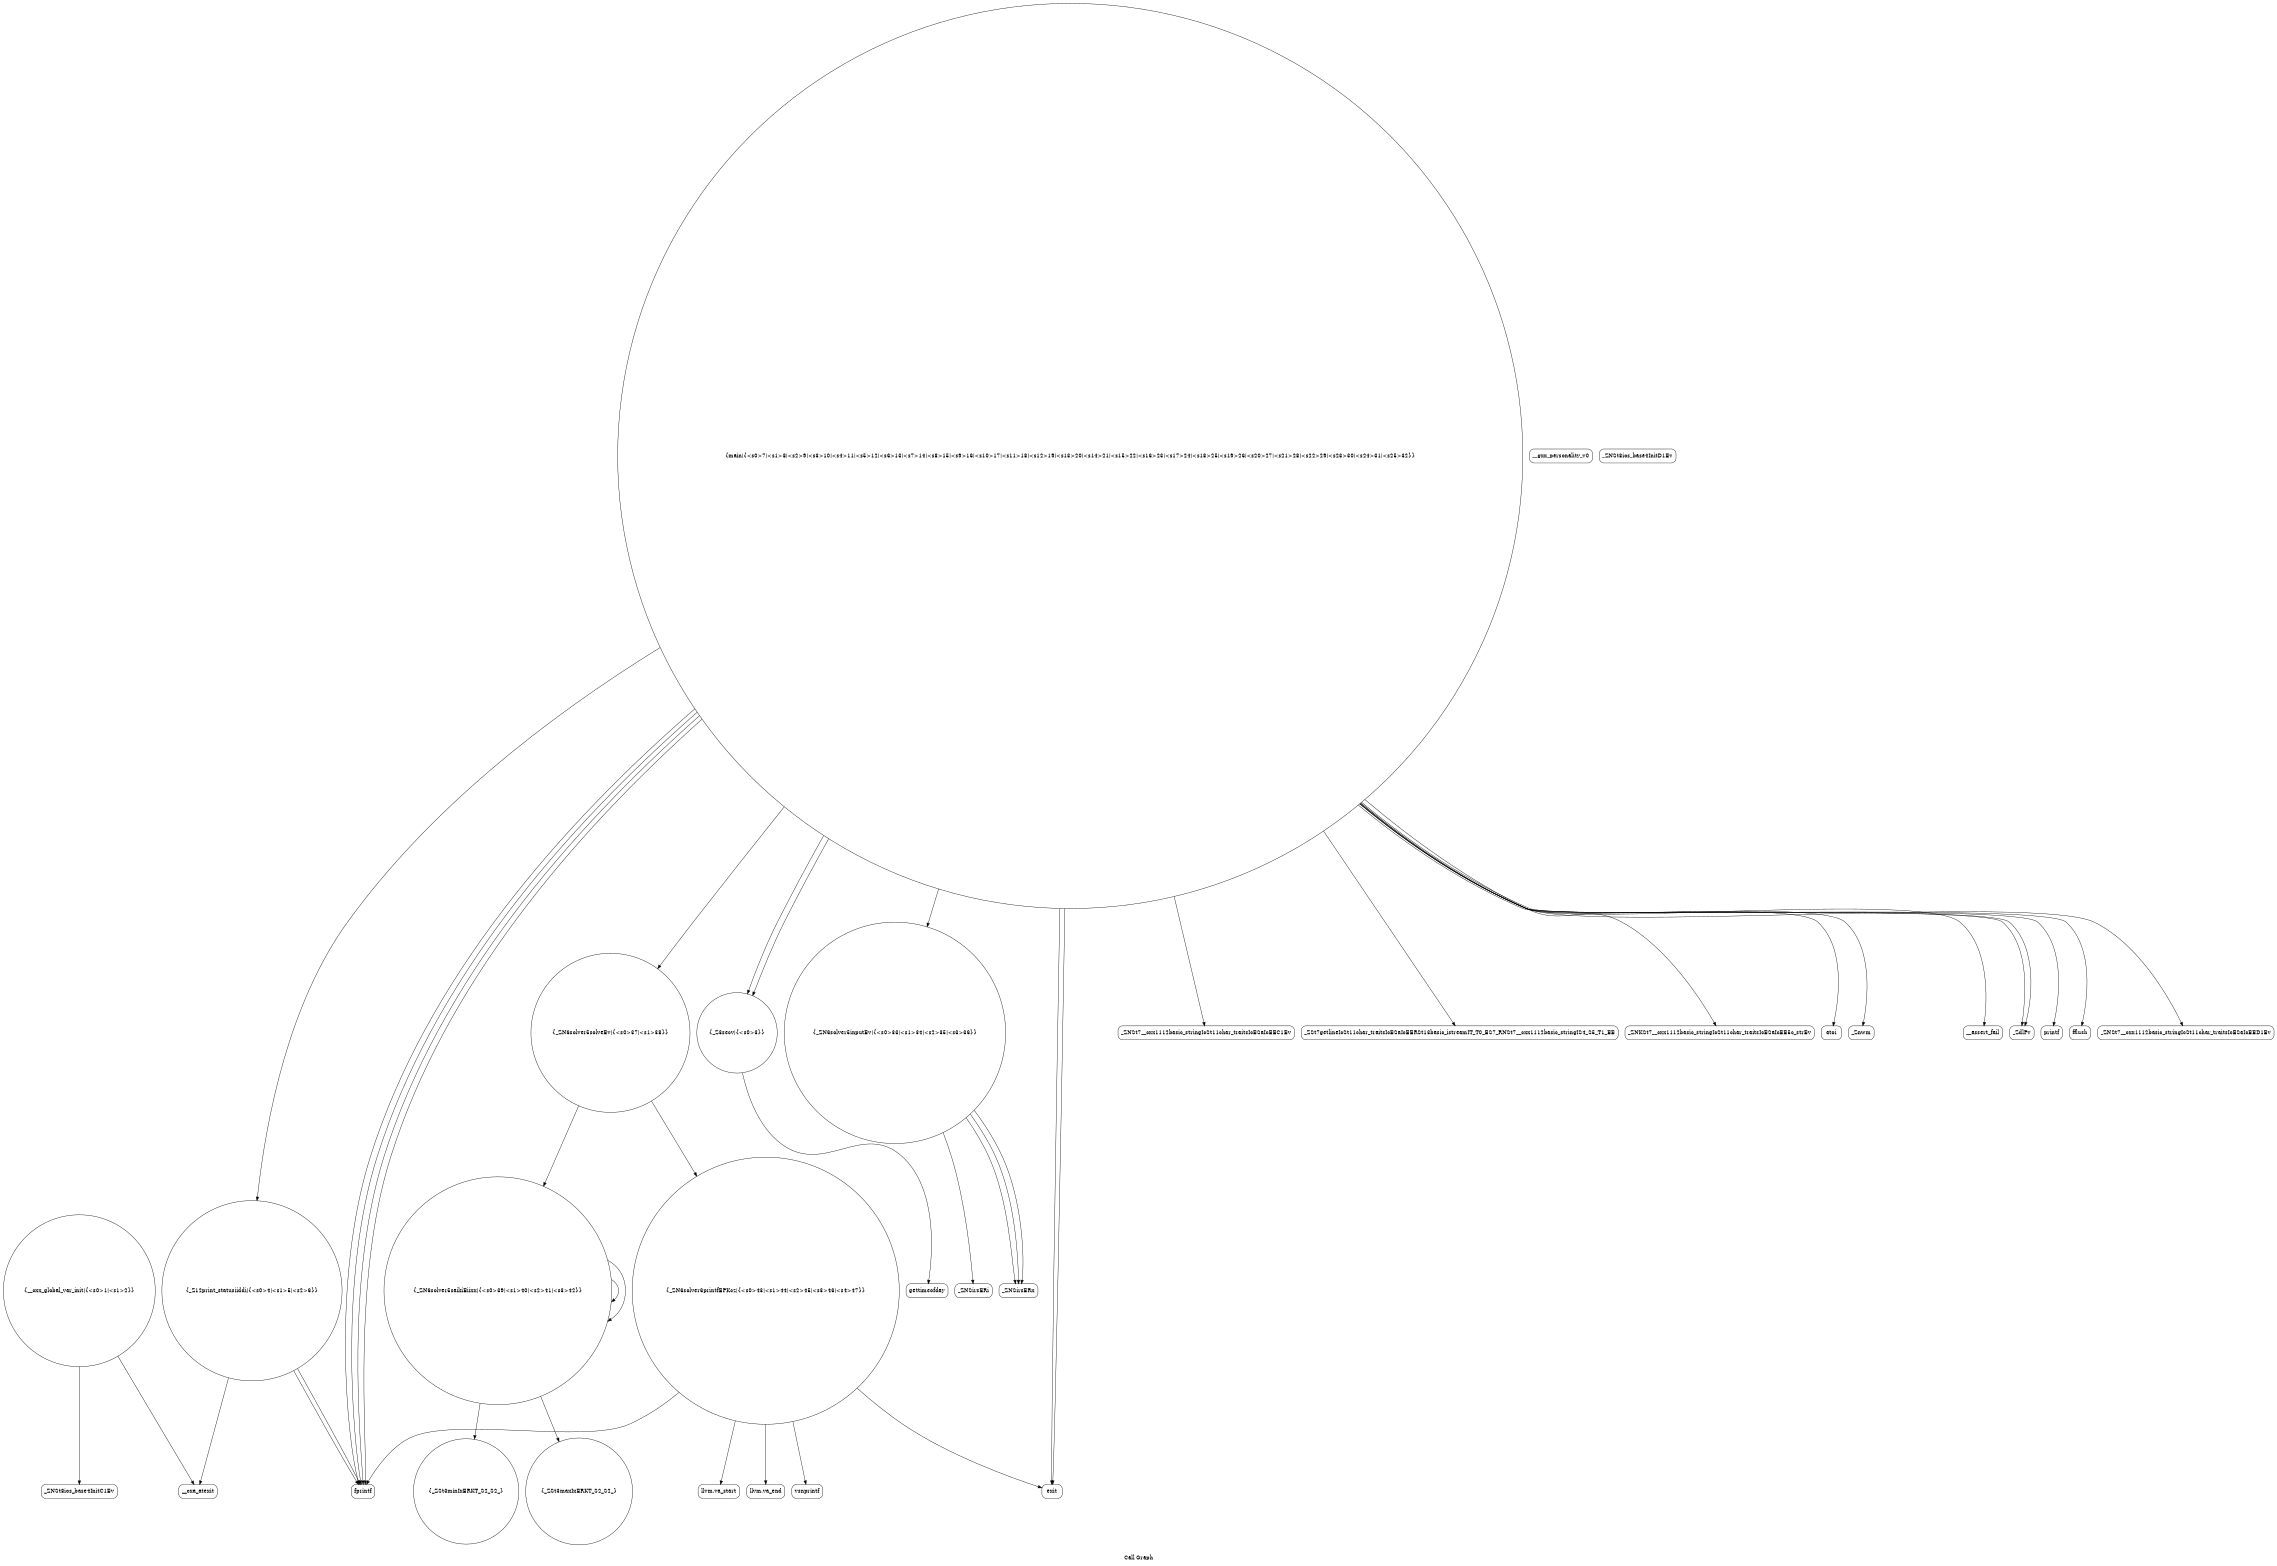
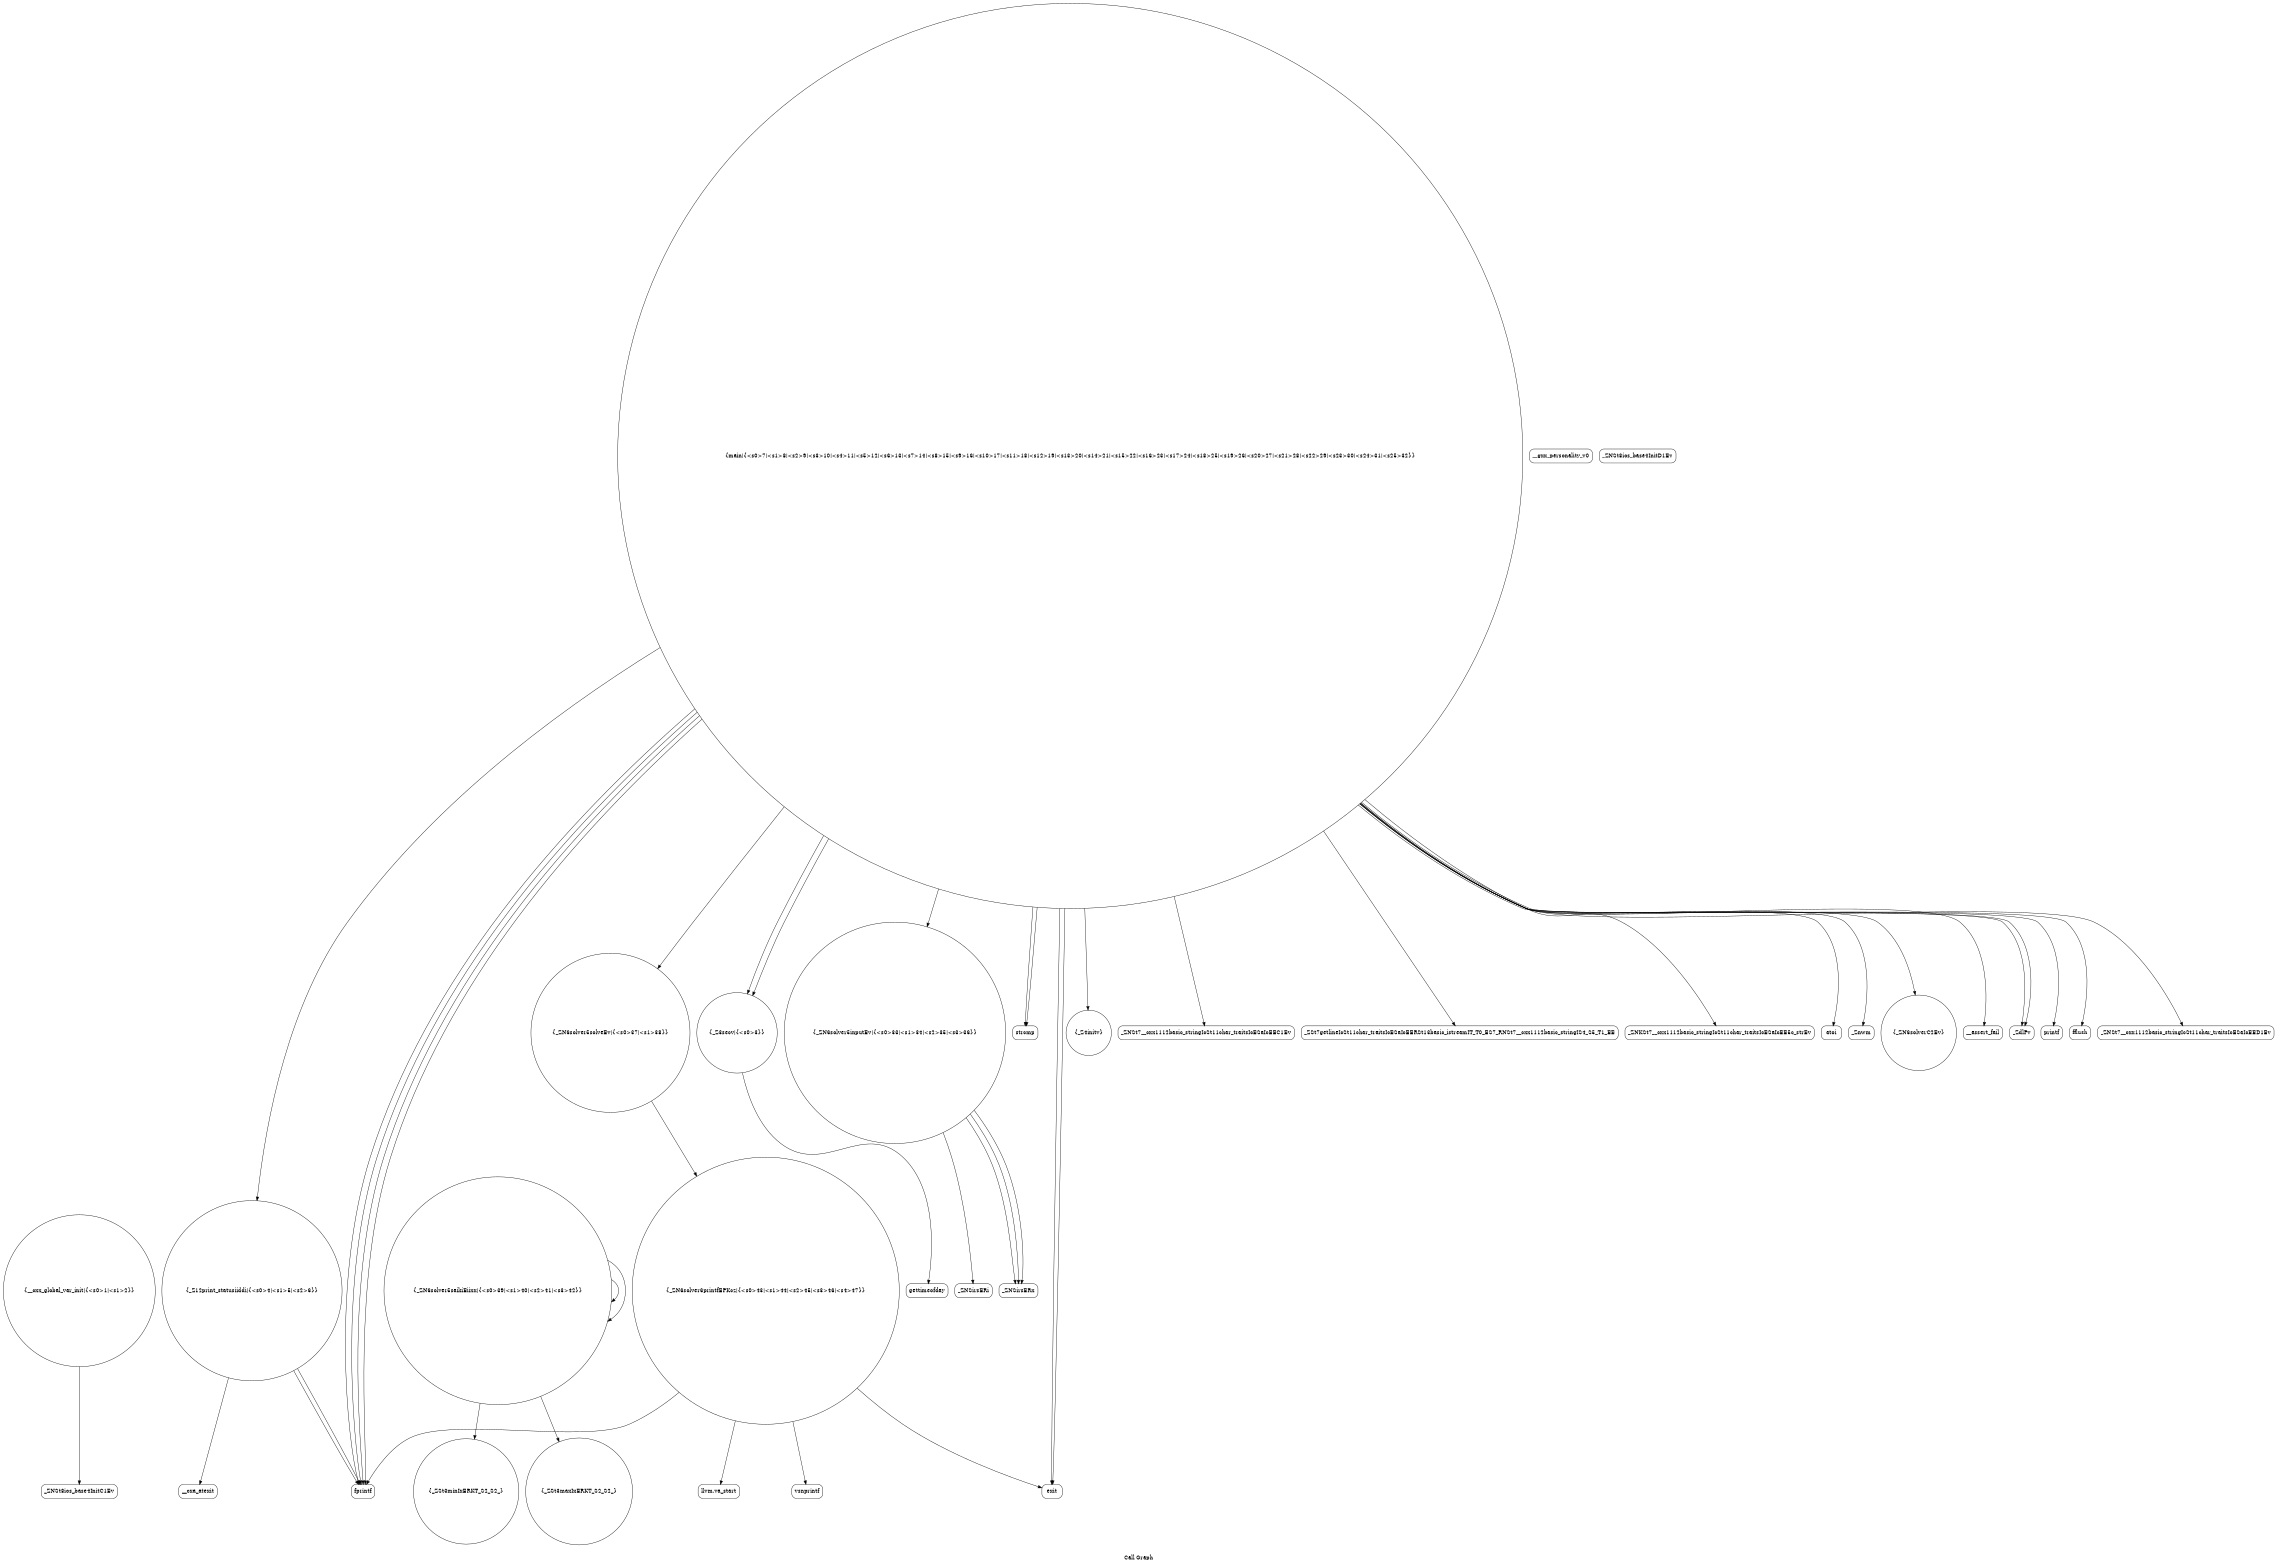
none -> (1025, 1033)
none -> (1089, 1033)
none -> (1919, 1033)
(562, 1144) -> none
(155, 1419) -> none
(766, 1491) -> none
